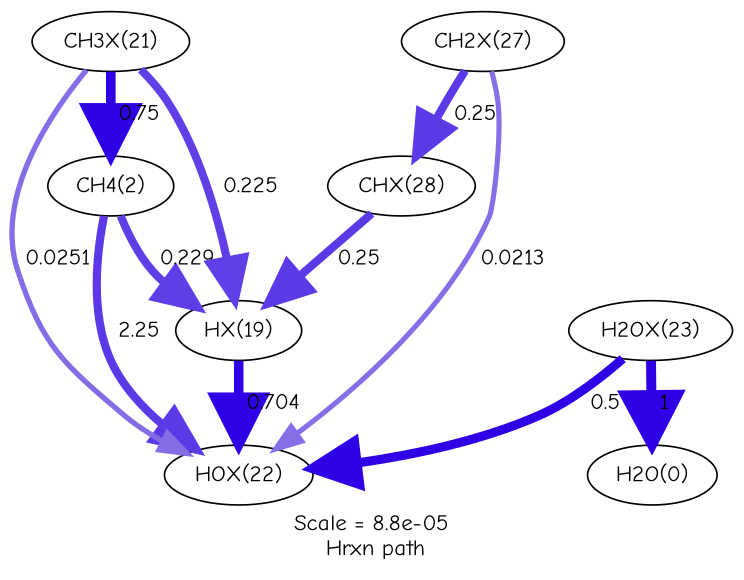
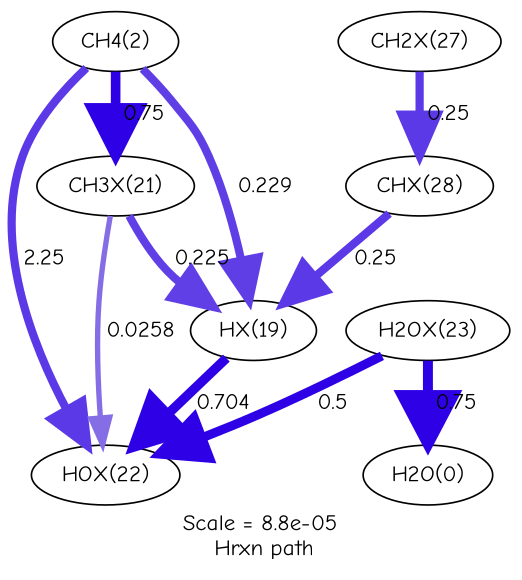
(111, 90) -> (116, 90)
(54, 258) -> (137, 331)
(453, 280) -> none
(661, 403) -> (453, 403)
